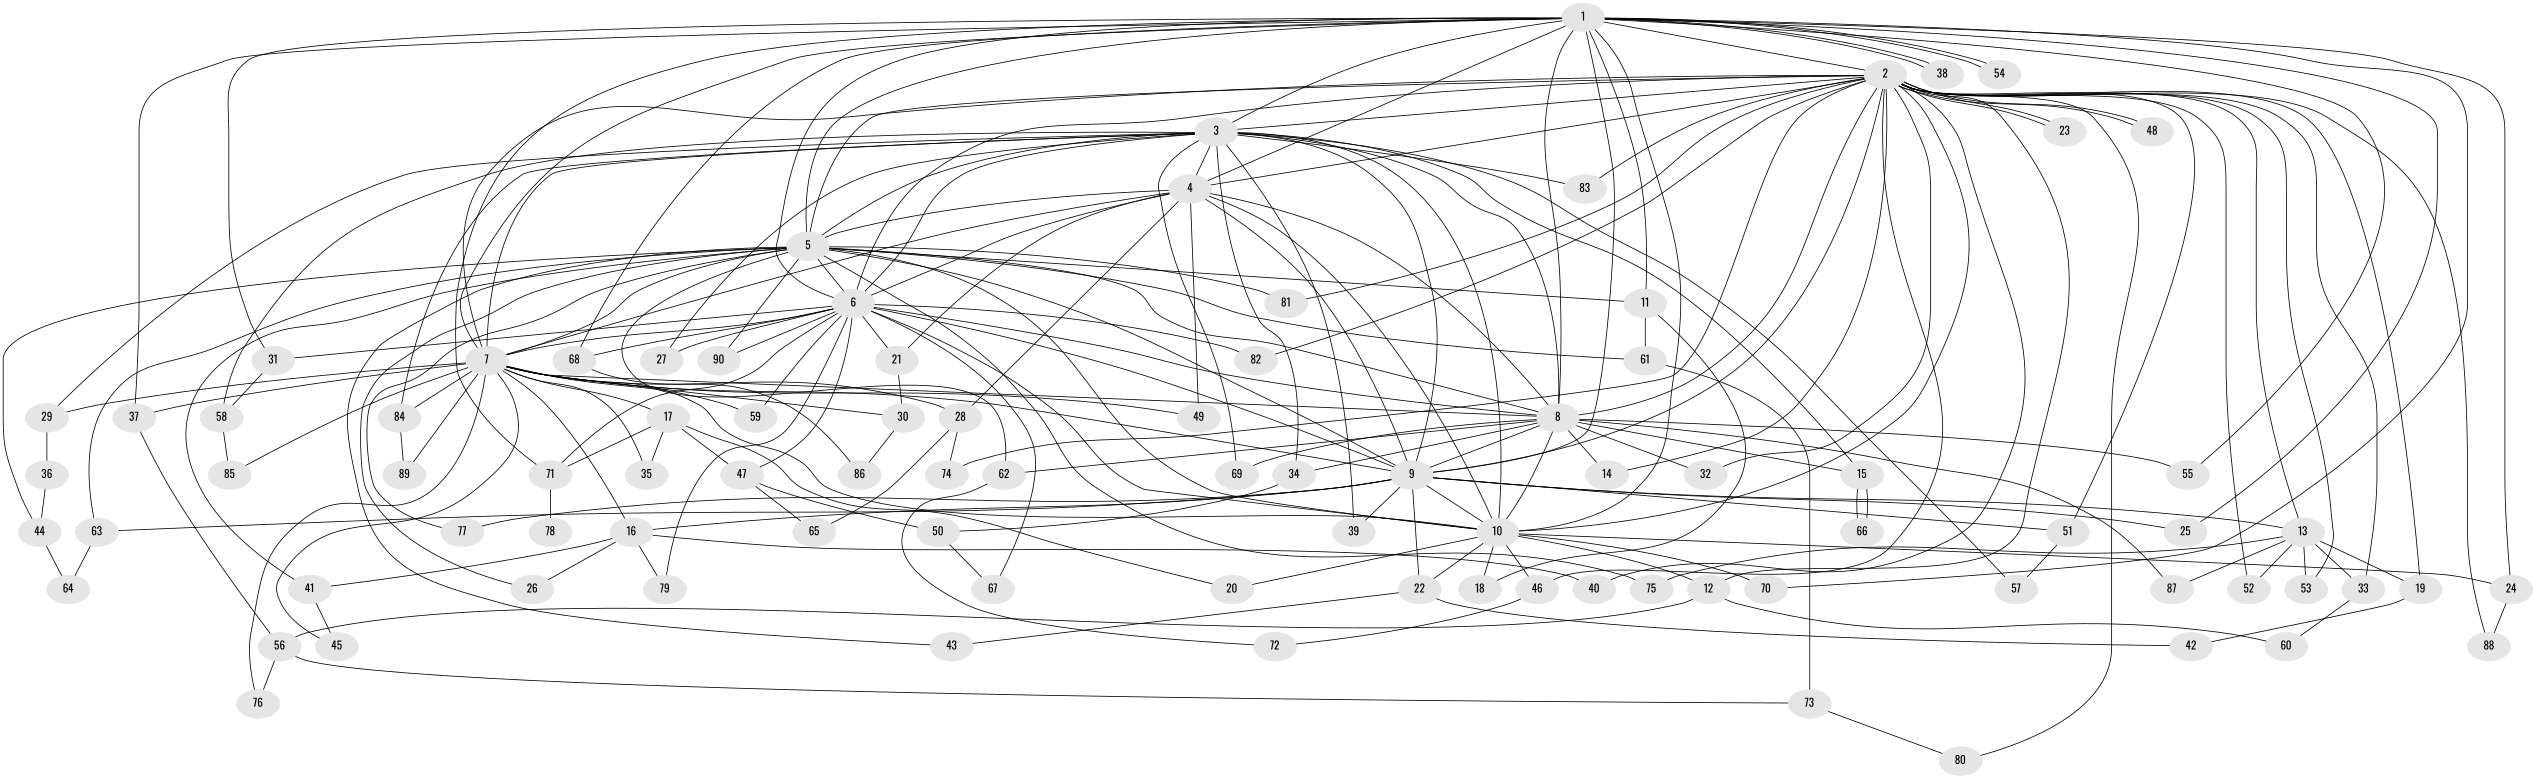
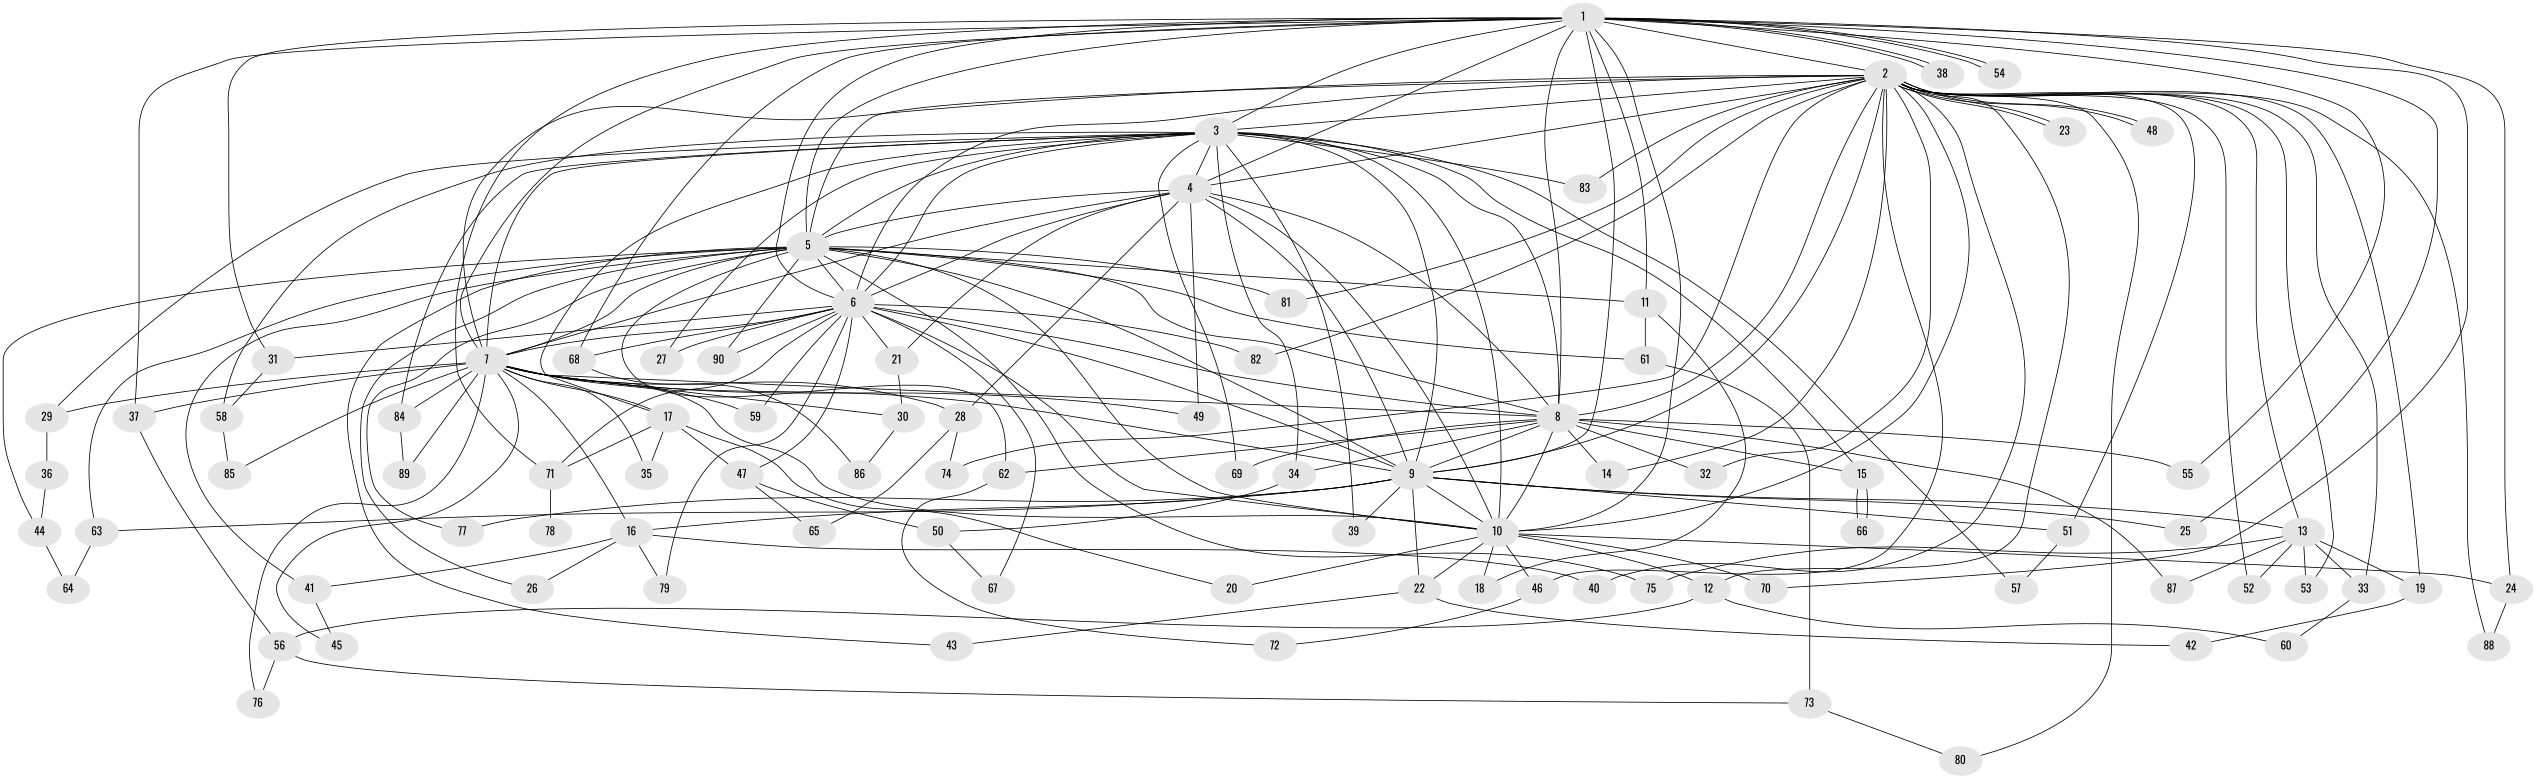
none -> (773, 187)
